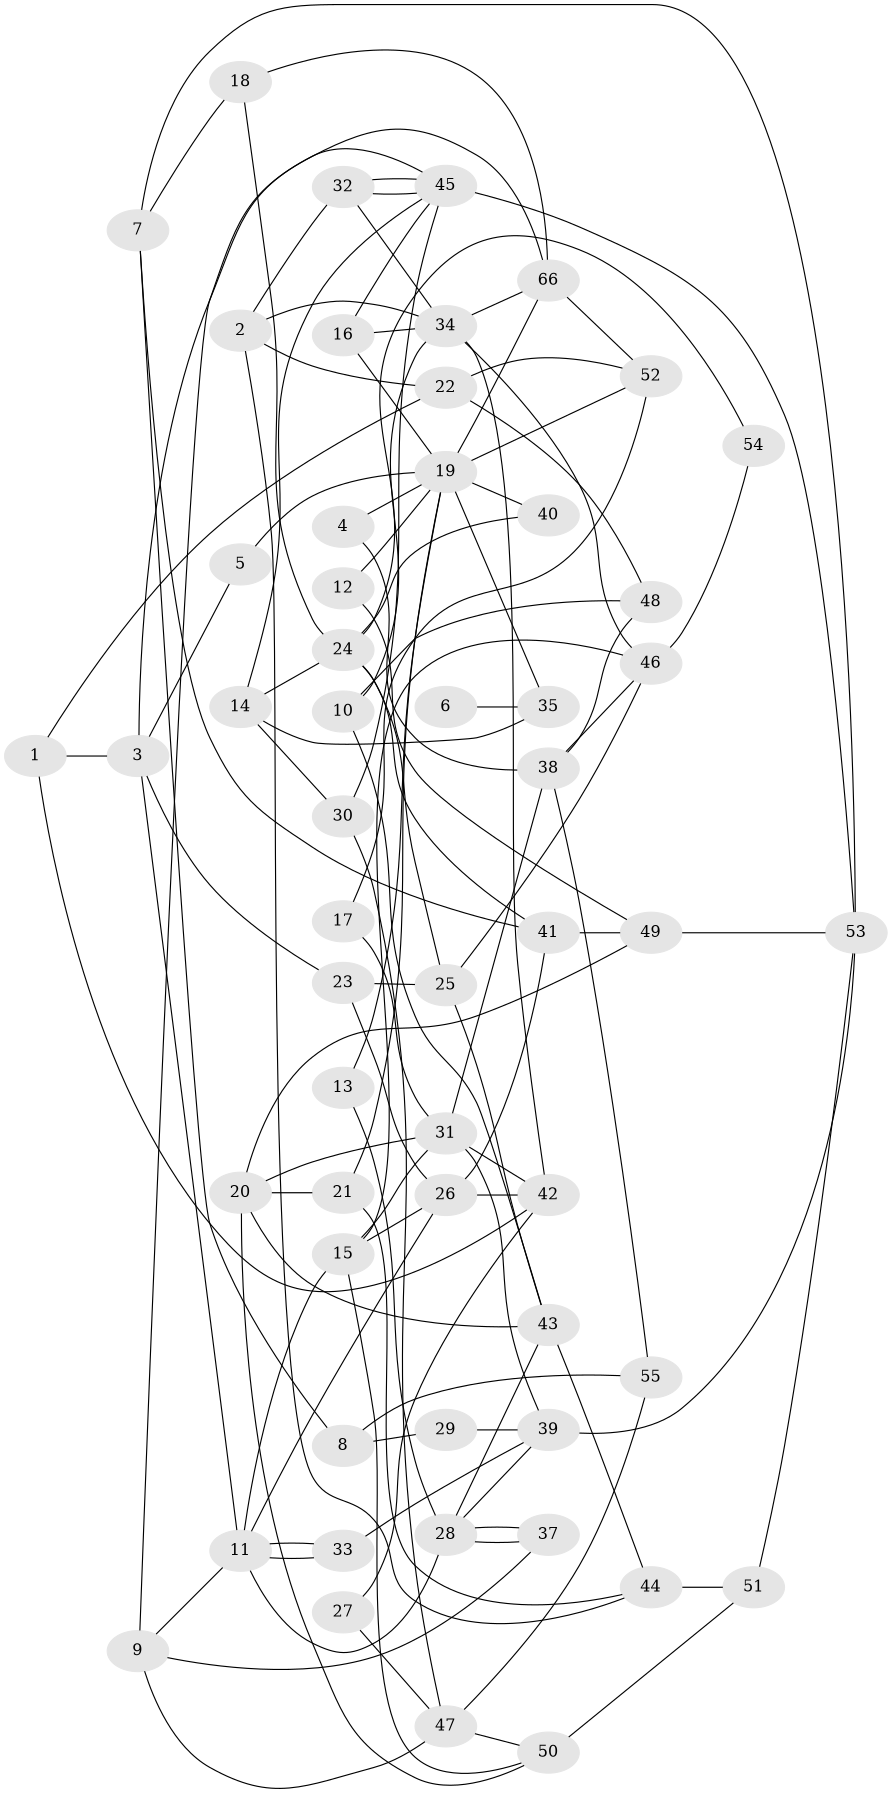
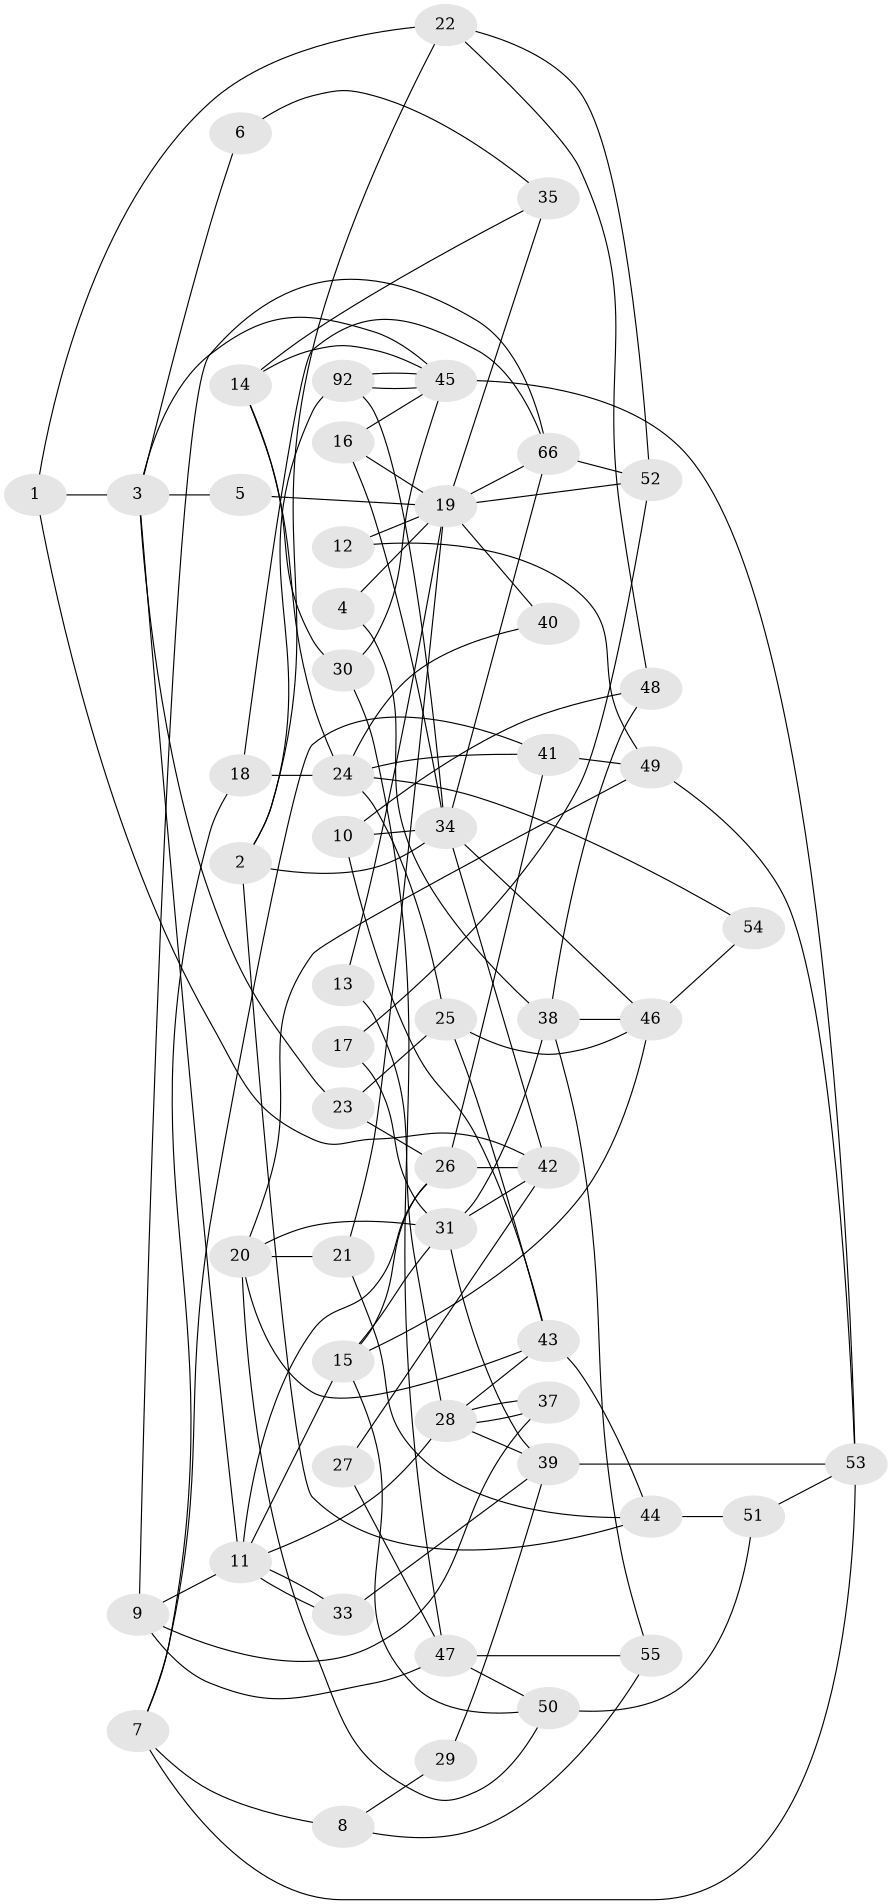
(343, 187) -> (343, 381)
none -> (185, 313)
